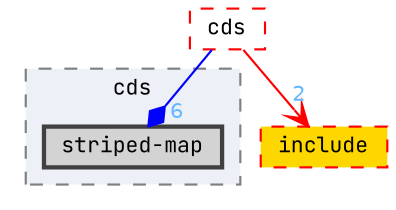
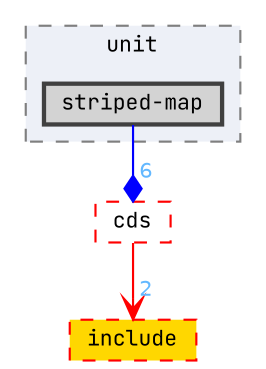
(185, 82) -> (133, 155)
(133, 89) -> (133, 46)
